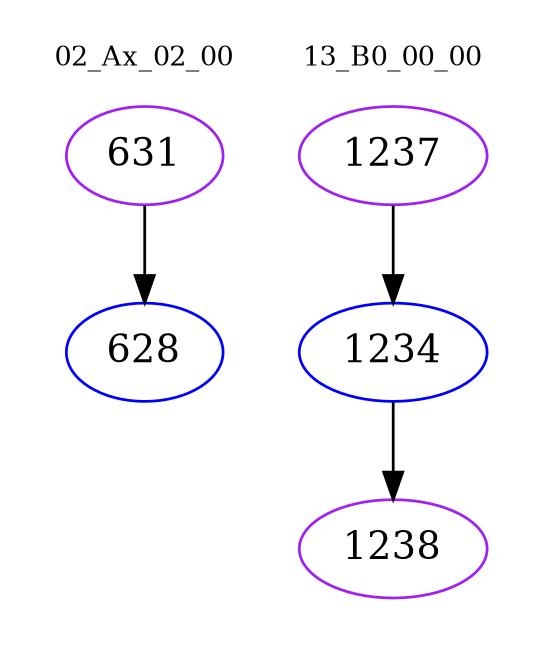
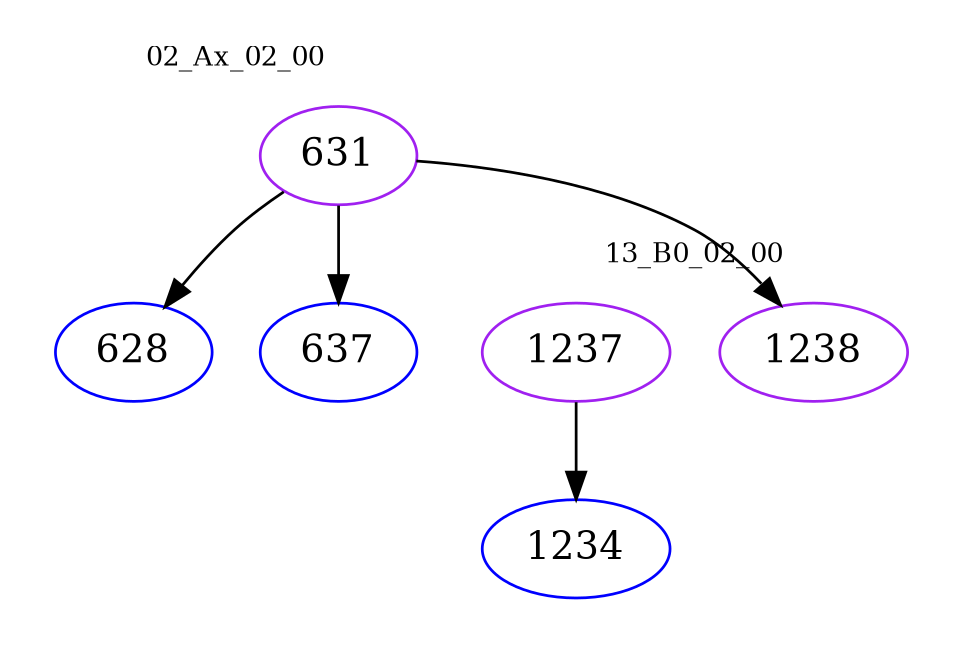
(393, 59) -> (695, 255)
none -> (339, 352)
(393, 437) -> (601, 193)
